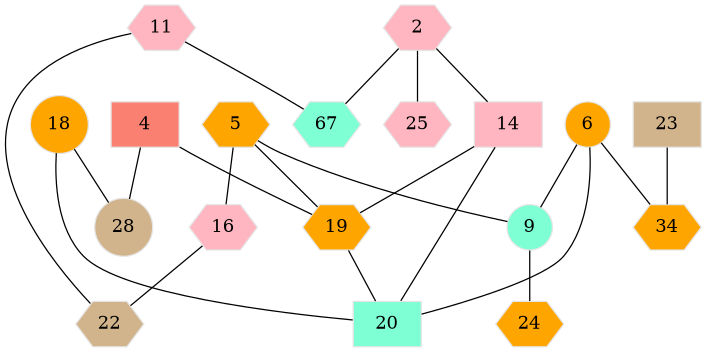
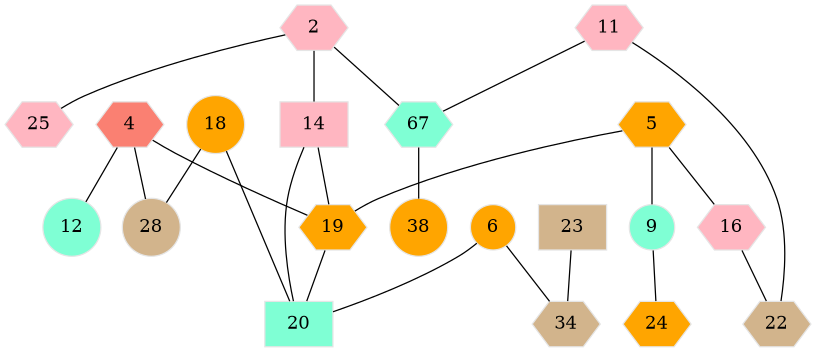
(145, 125) -> (130, 125)
(559, 176) -> none
none -> (72, 227)
none -> (419, 227)
(667, 227) -> (566, 324)
